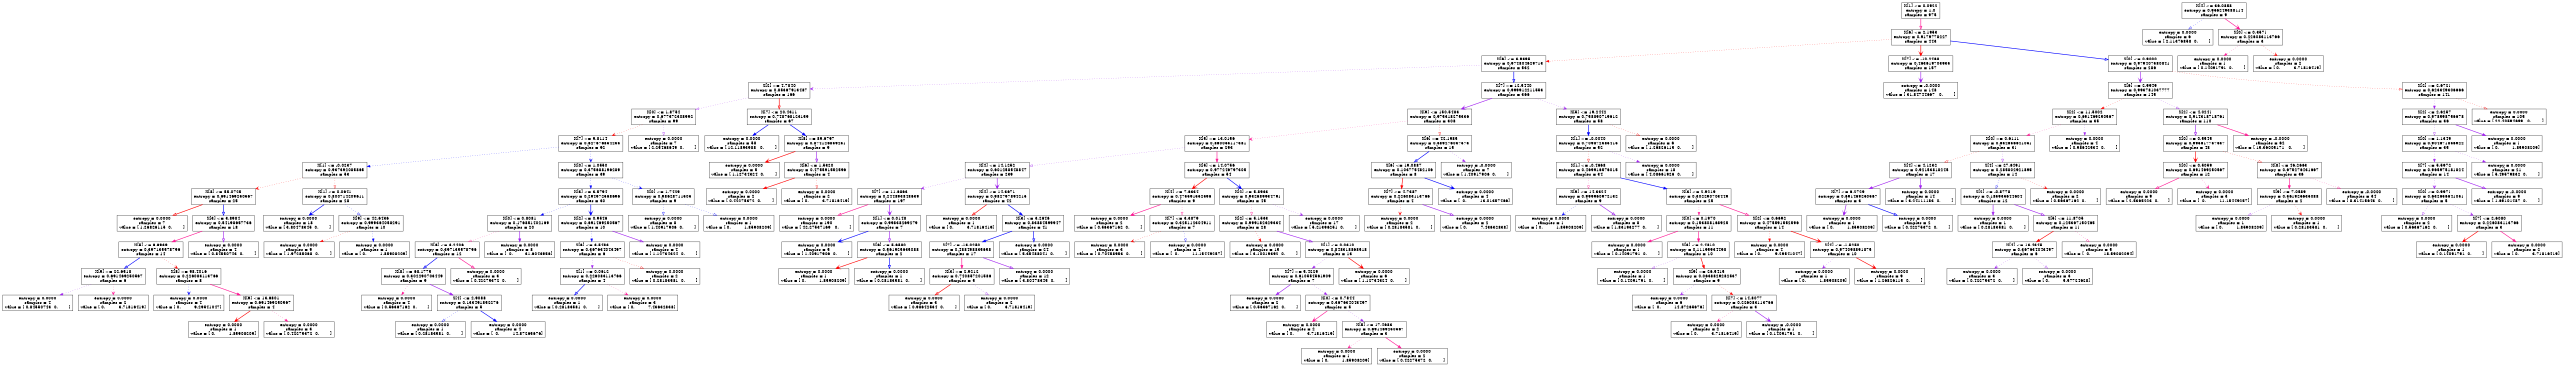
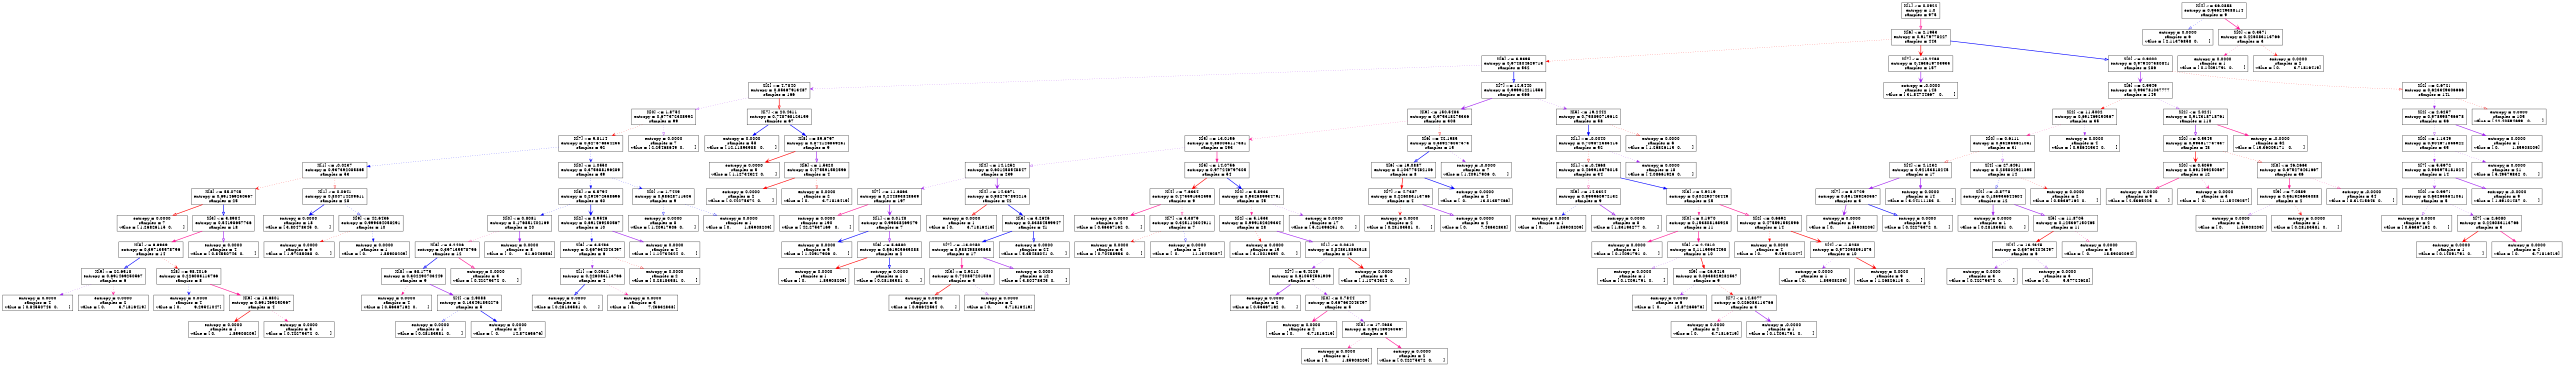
(1252, 208) -> (1252, 208)
(962, 250) -> (962, 250)
